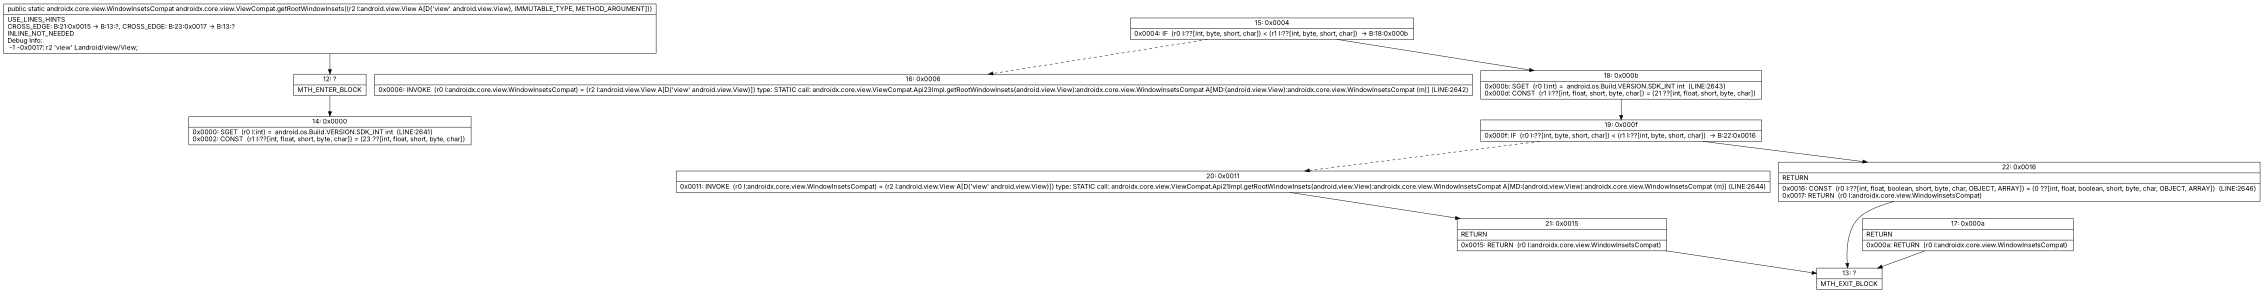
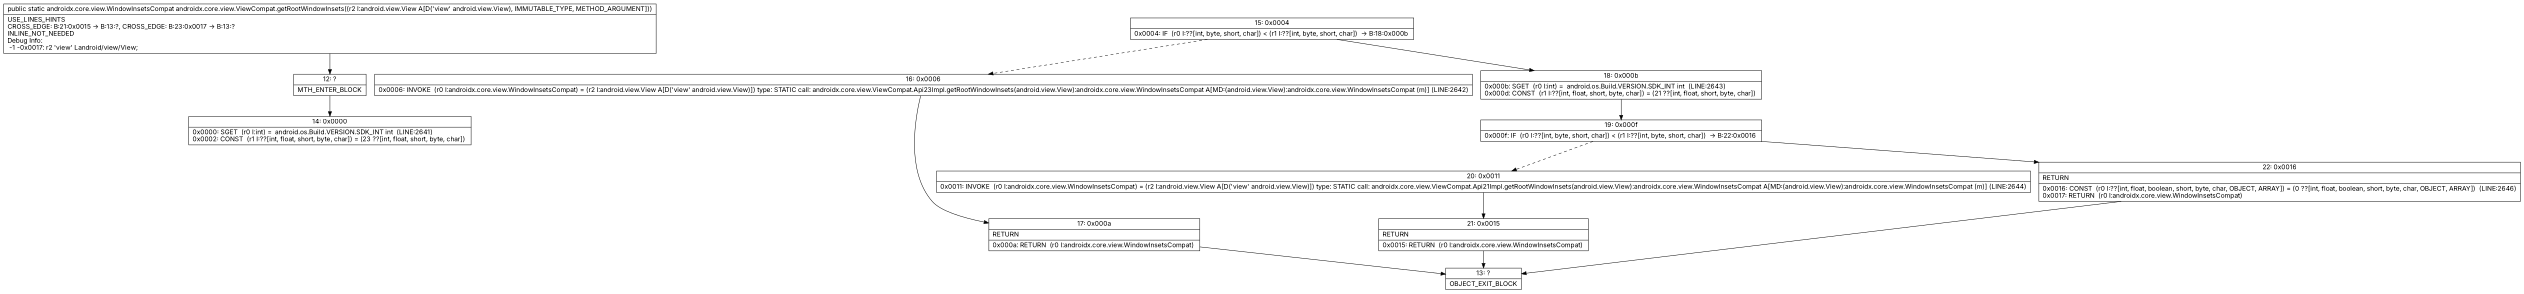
none -> (920, 178)
(1849, 284) -> (1484, 284)
